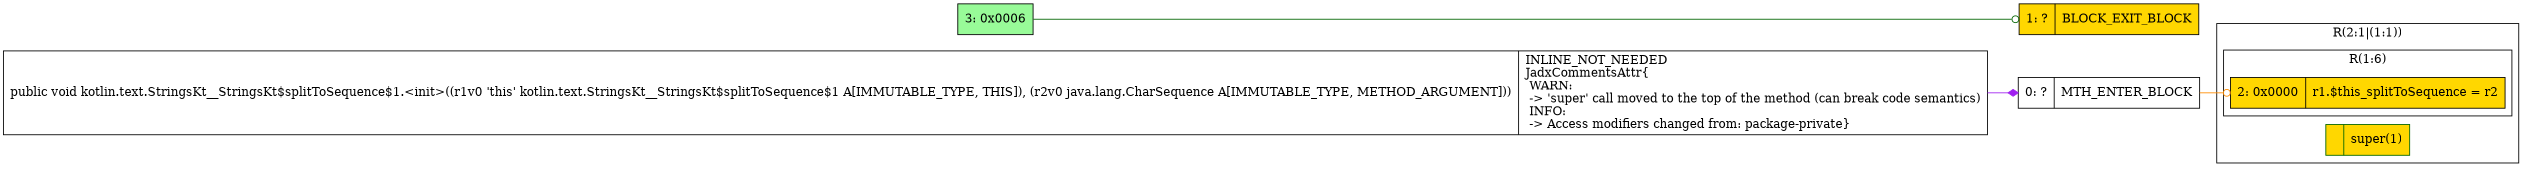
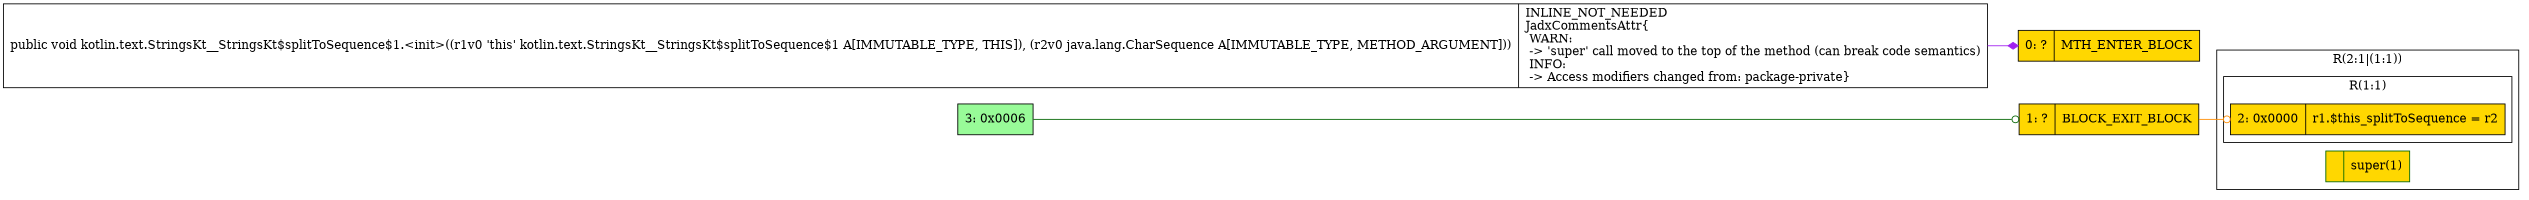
(2368, 60) -> (2368, 86)
(2109, 93) -> (2109, 46)
(2211, 93) -> (2211, 119)
